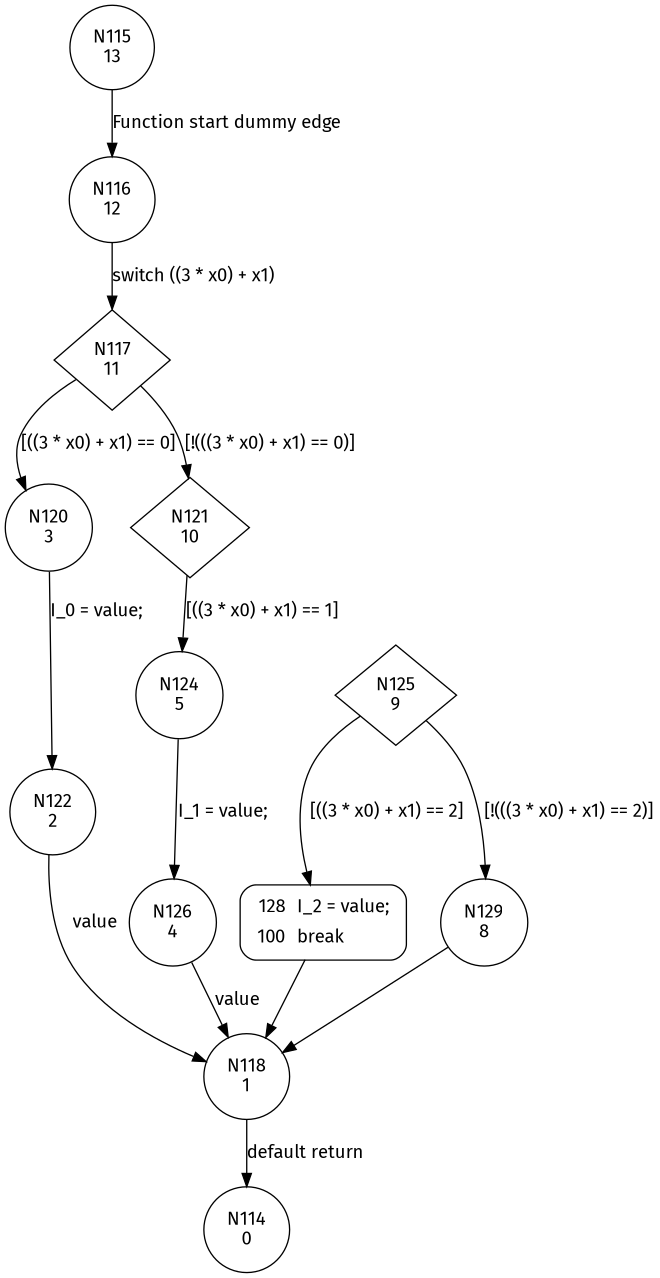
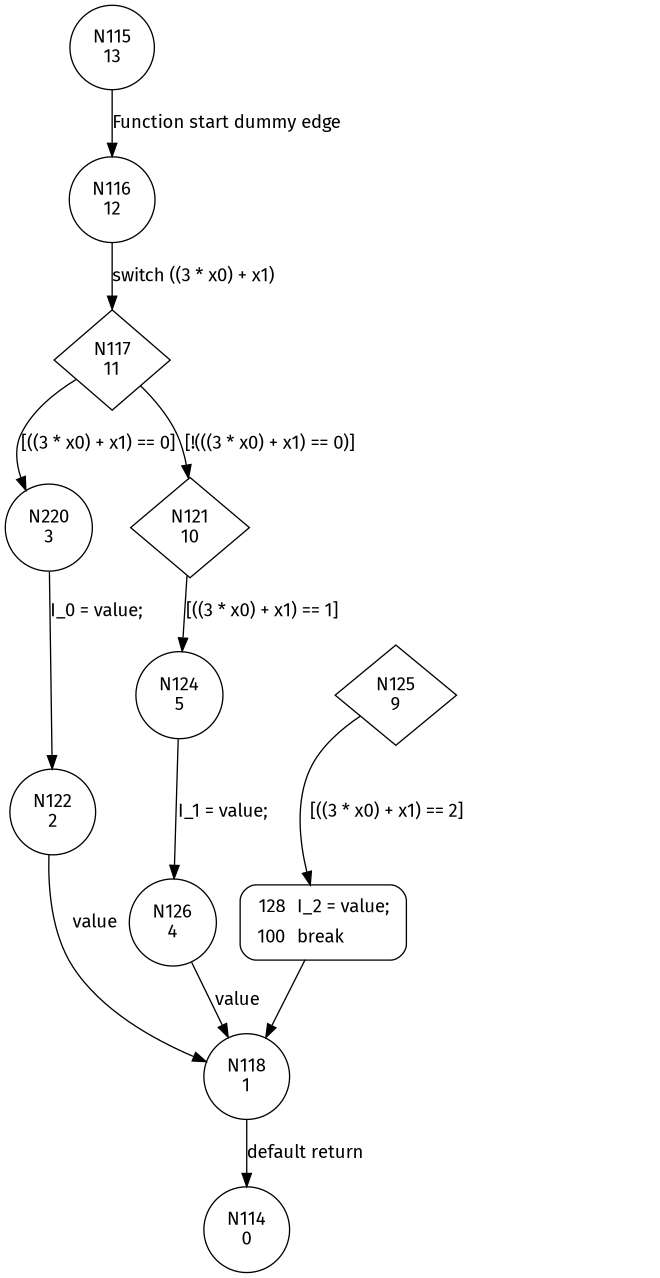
(49, 528) -> (49, 528)
(484, 923) -> none
